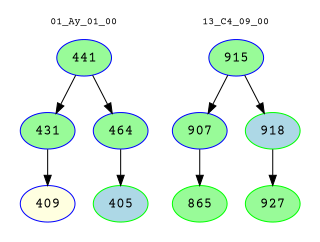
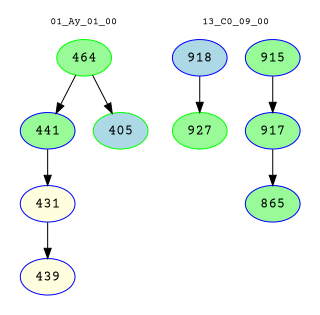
(236, 22) -> (236, 22)
(100, 90) -> (68, 90)
(252, 90) -> none
(48, 131) -> (48, 204)
(121, 131) -> (84, 58)
(200, 131) -> (273, 131)
(273, 131) -> (200, 58)
(48, 204) -> (48, 277)
(200, 204) -> (273, 204)
